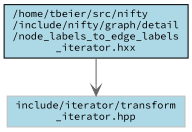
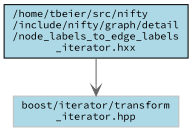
(96, 112) -> (96, 112)
